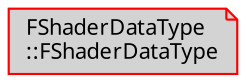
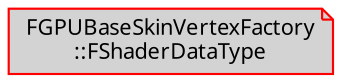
(123, 41) -> (171, 41)
